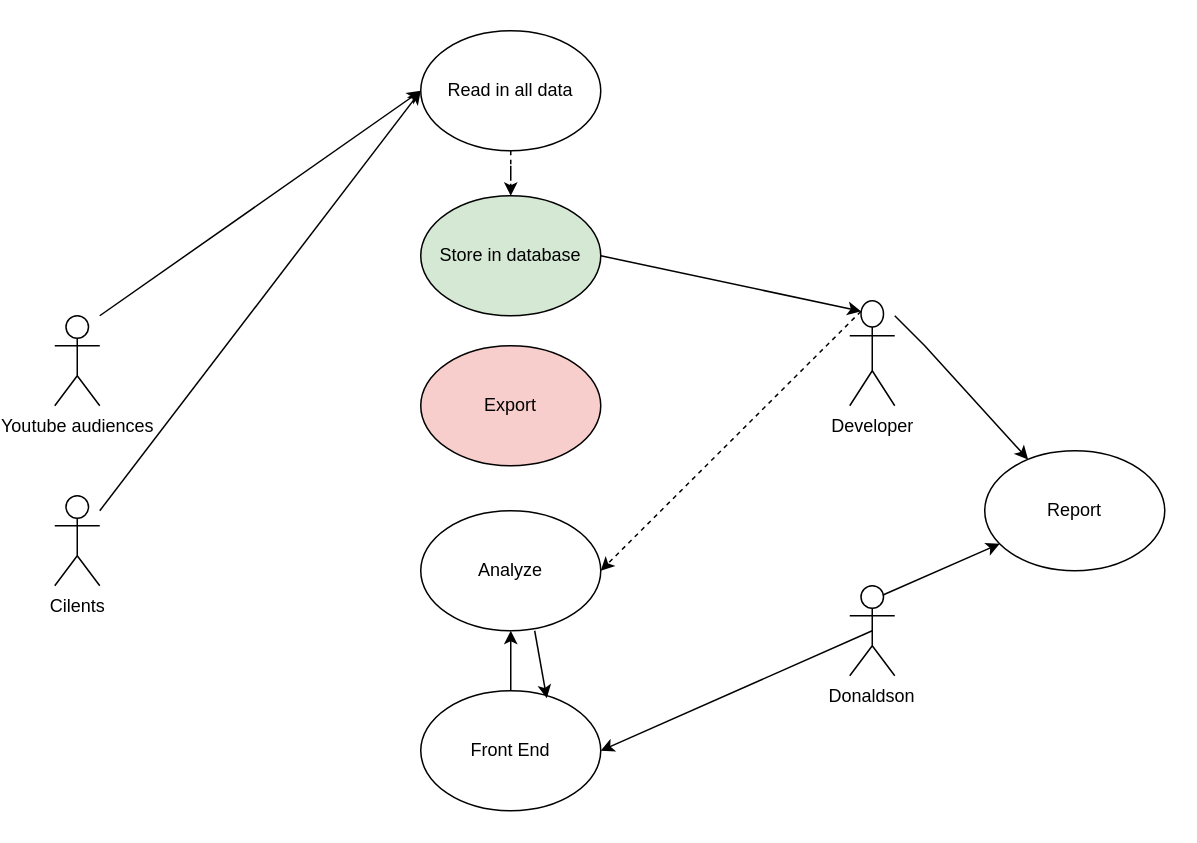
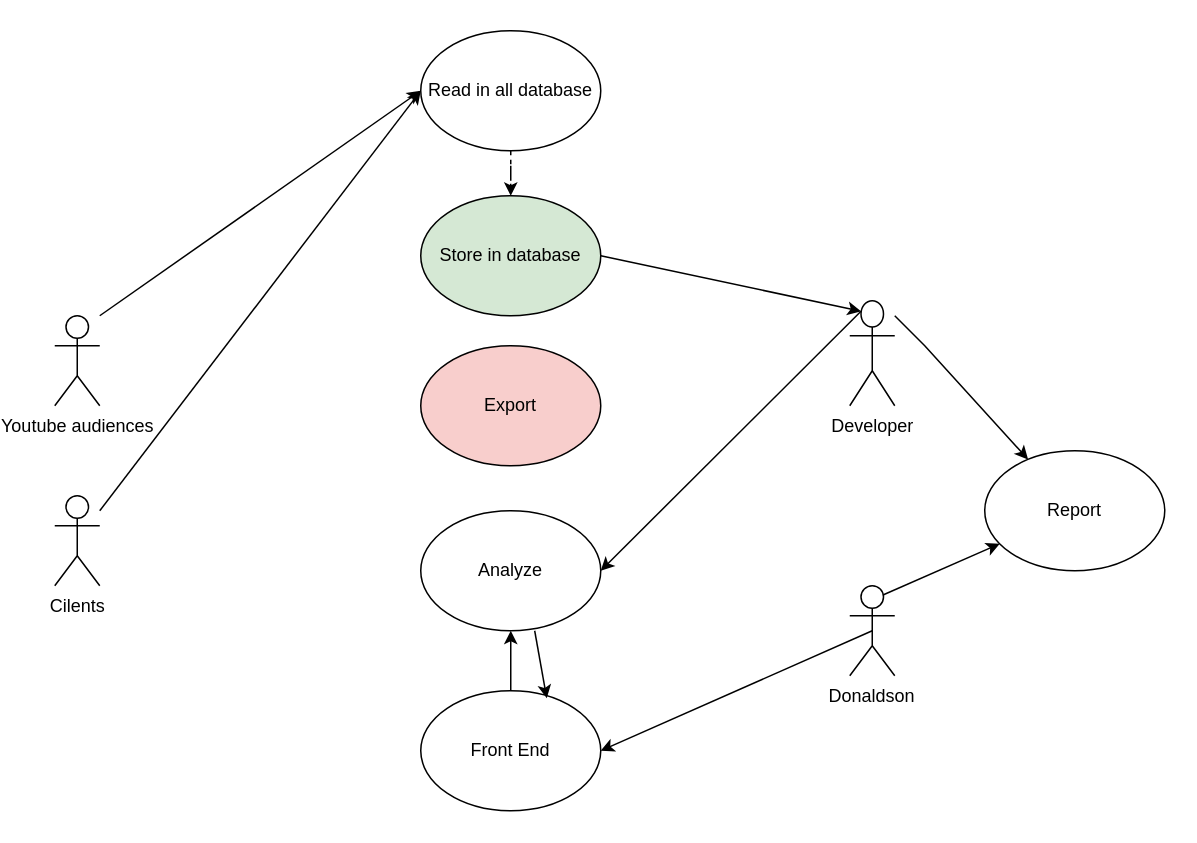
(511, 91) -> (511, 91)
(733, 439) -> (733, 439)
